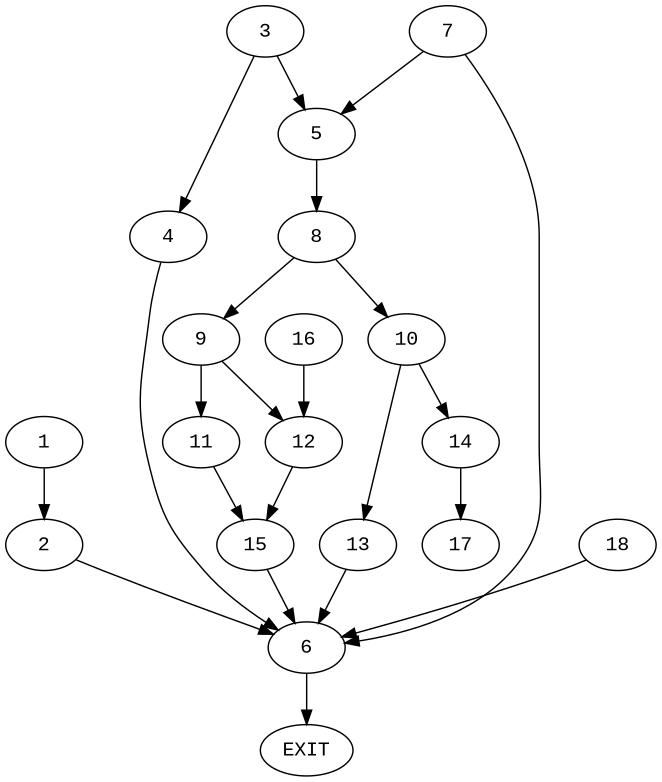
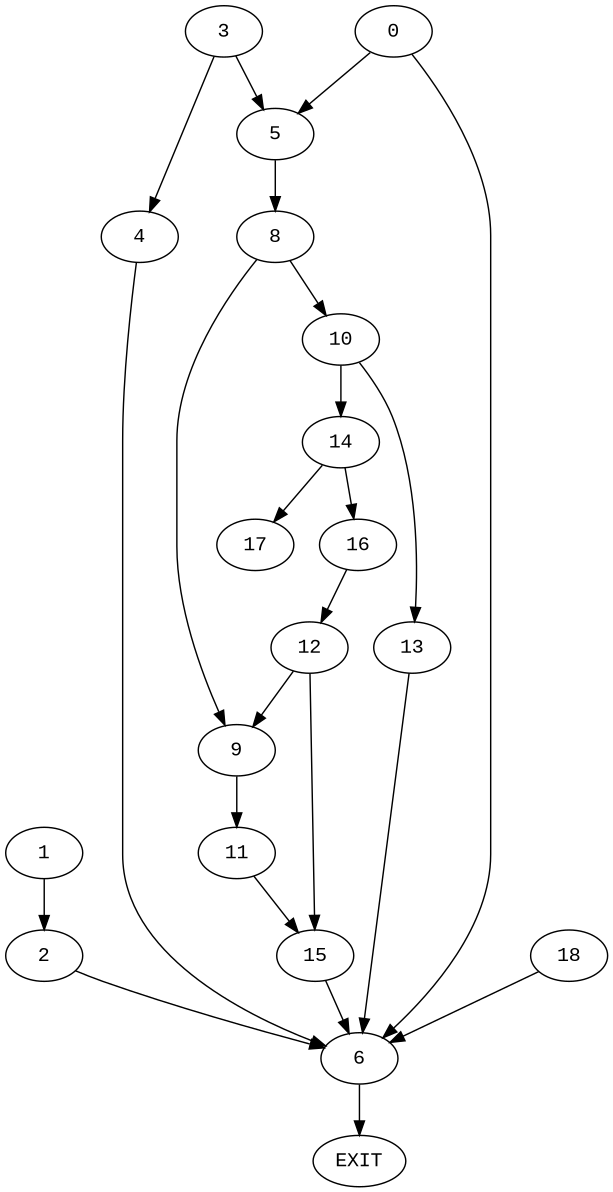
(448, 31) -> (394, 31)
(247, 386) -> (277, 693)
none -> (348, 486)
